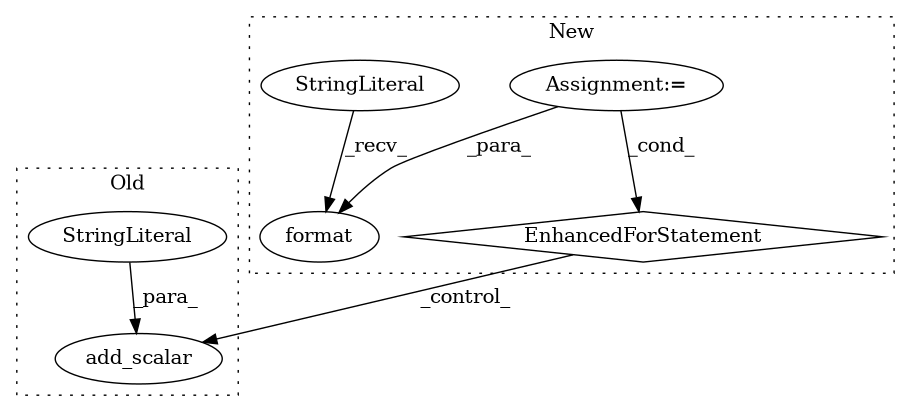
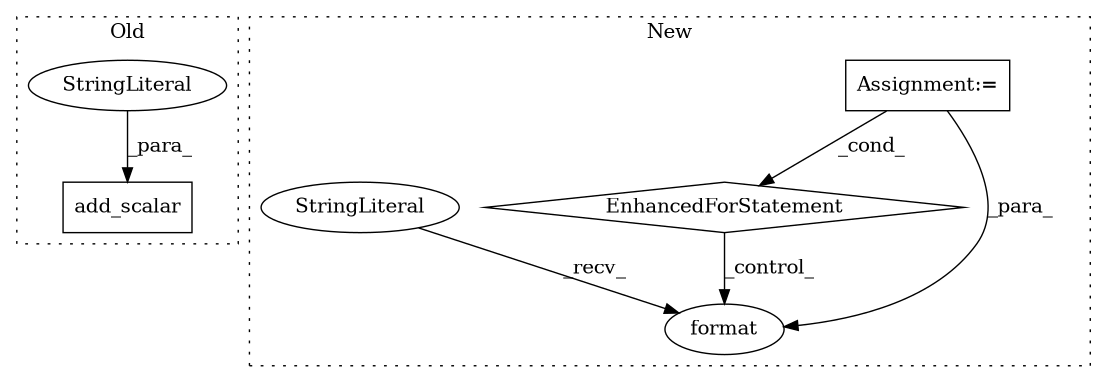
(617, 85) -> (928, 85)
(395, 297) -> (725, 261)
(139, 359) -> (128, 207)
